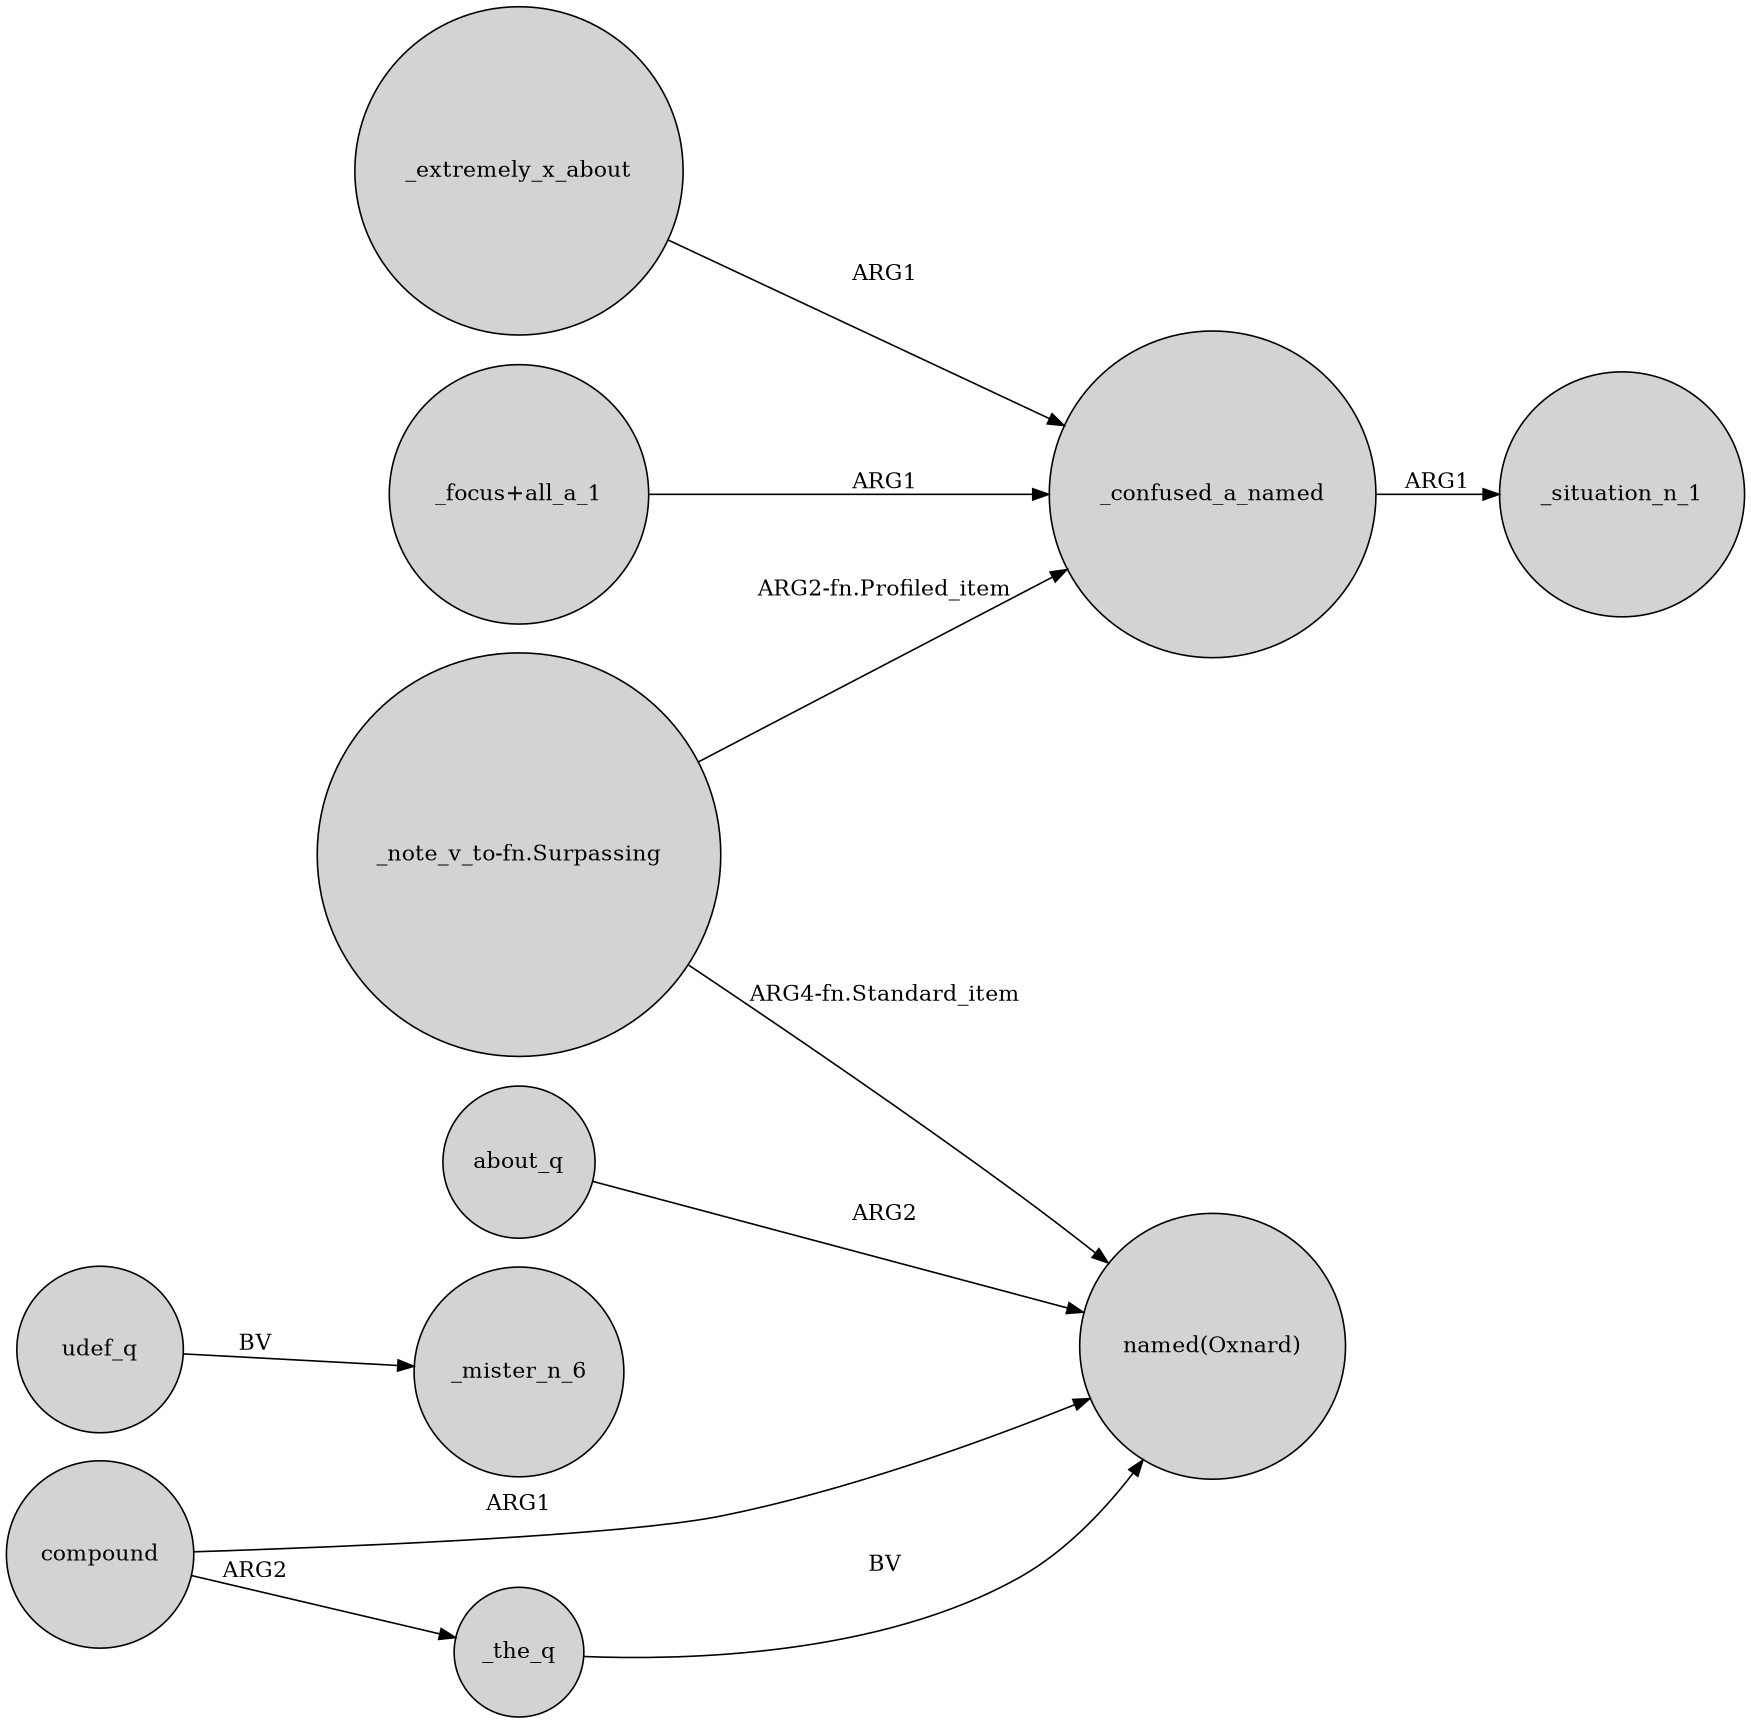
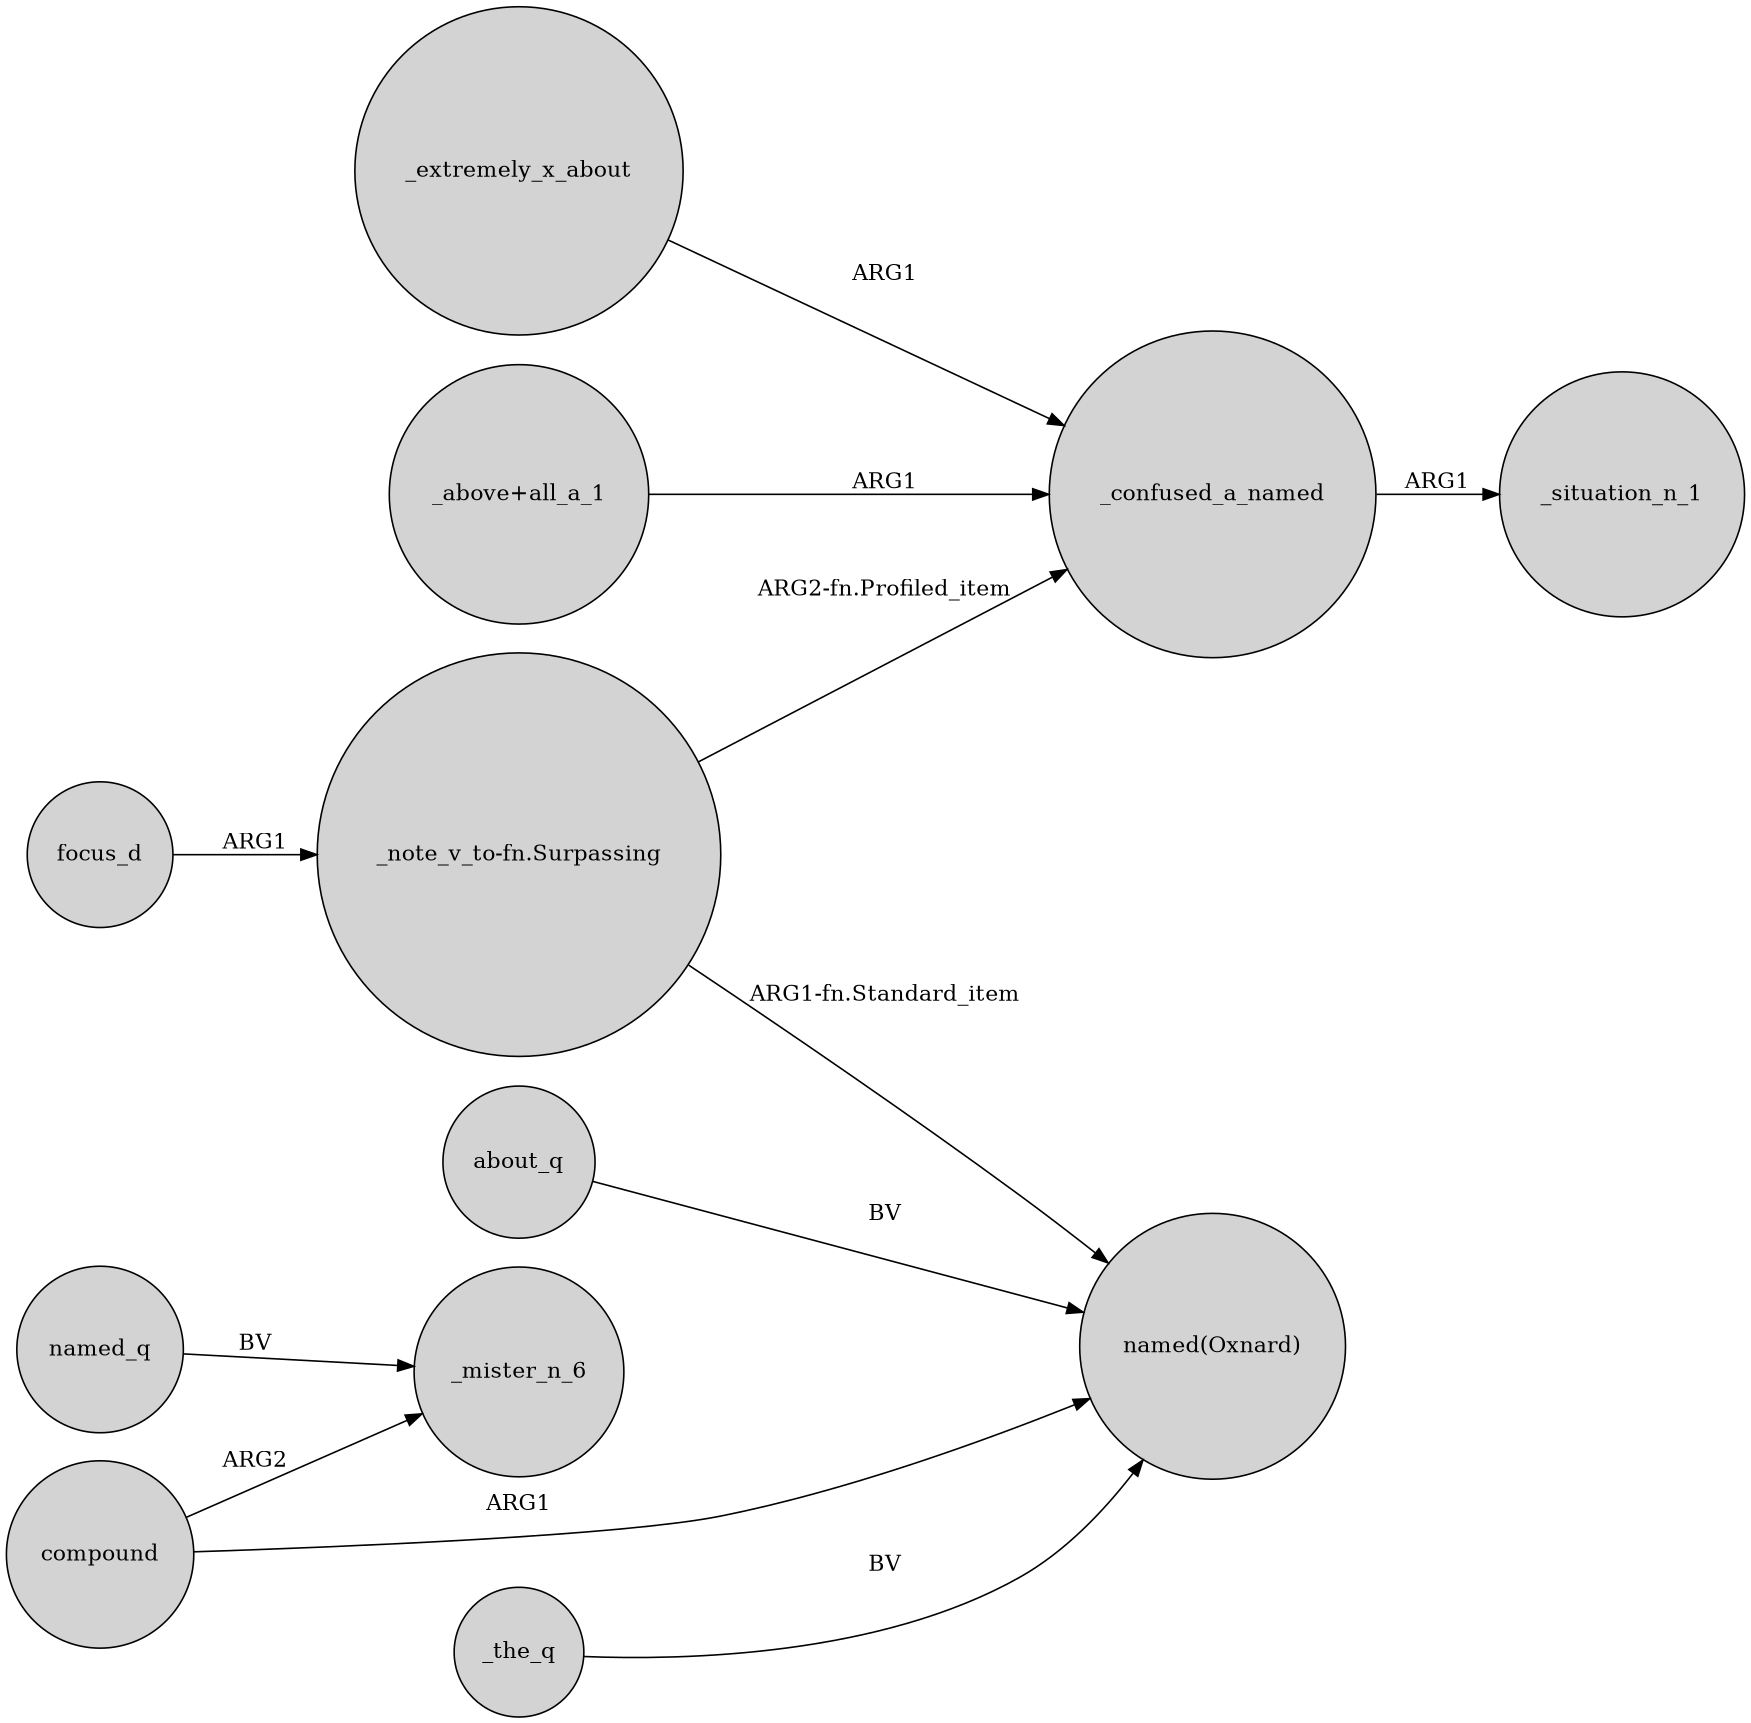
(519, 494) -> (519, 494)
none -> (100, 855)
(885, 995) -> (885, 995)
(885, 1214) -> (885, 1214)
(100, 1349) -> (100, 1349)
(316, 1605) -> (297, 1469)
